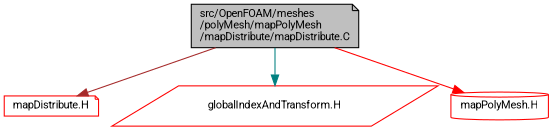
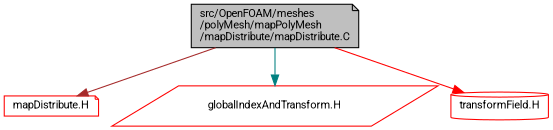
(500, 106) -> (500, 106)
